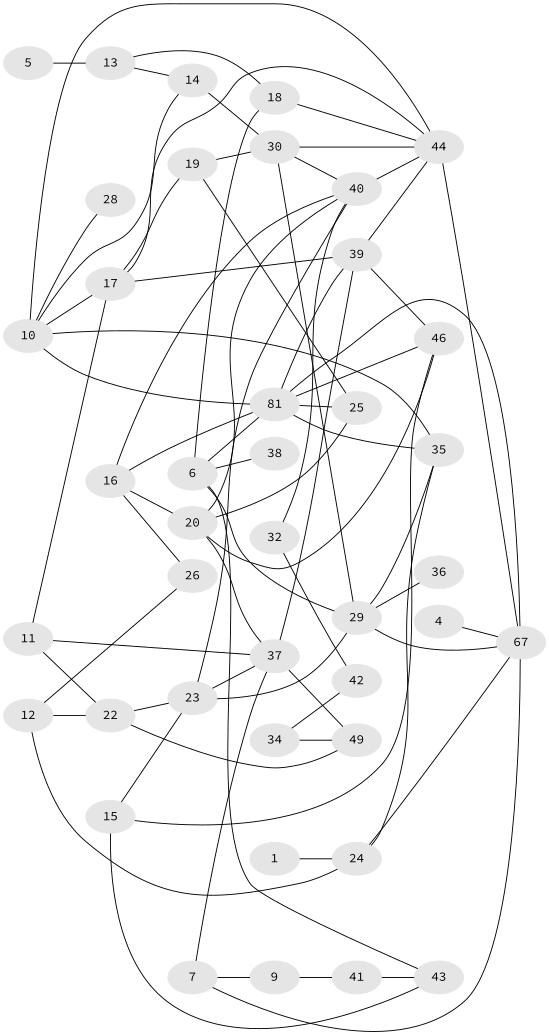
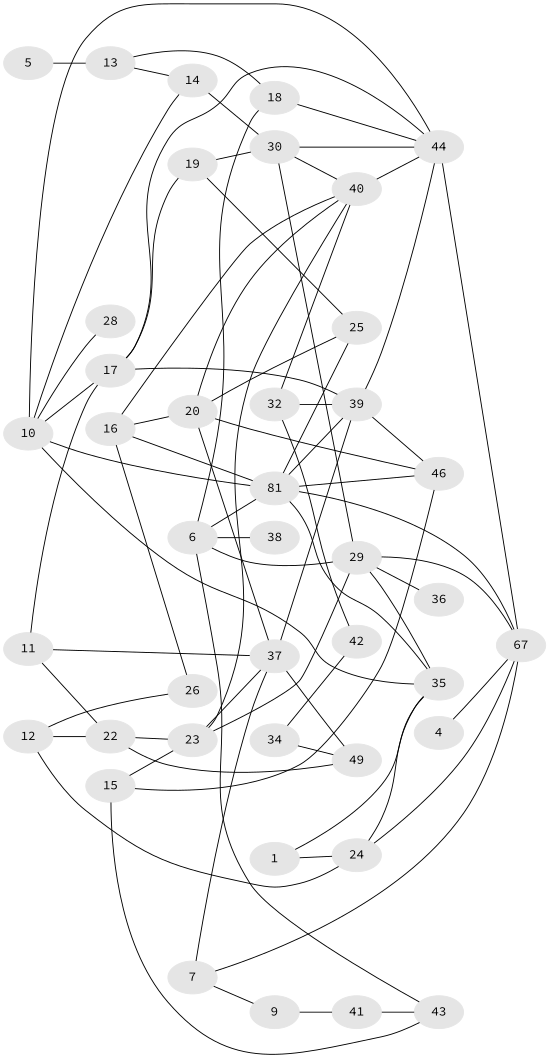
none -> (311, 404)
none -> (378, 788)
